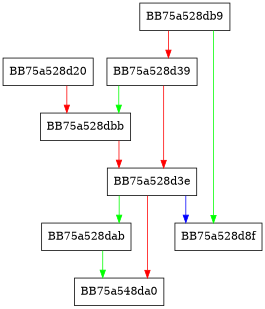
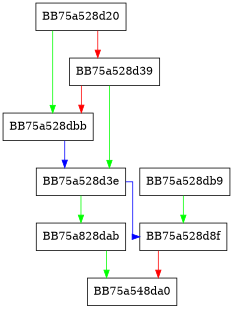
(168, 40) -> (98, 40)
(67, 95) -> (53, 68)
(119, 95) -> (81, 95)
(164, 123) -> (109, 123)
(119, 150) -> (65, 150)
(147, 233) -> (158, 260)
(86, 237) -> (81, 237)
